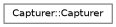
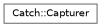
(58, 14) -> (51, 14)
